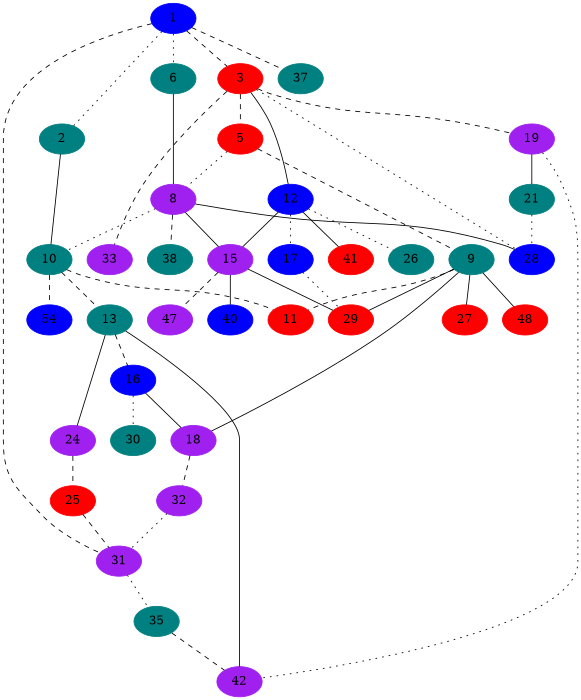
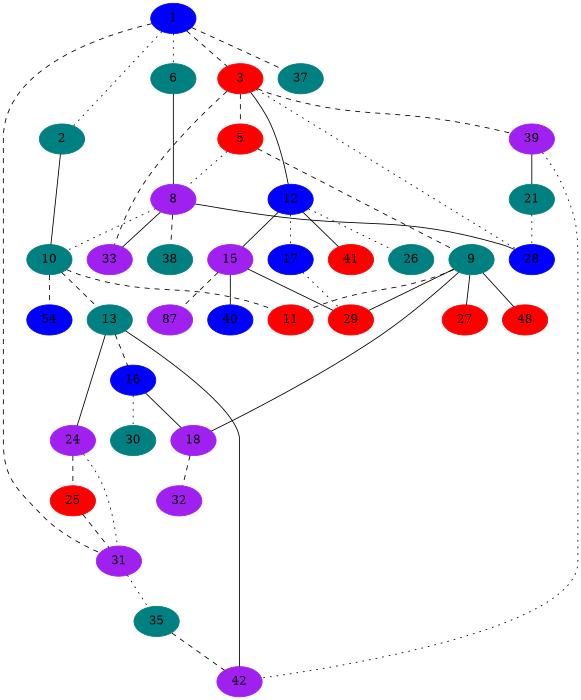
(532, 139) -> (532, 139)
(202, 229) -> (142, 229)
(170, 320) -> (170, 320)
(149, 531) -> (107, 497)
